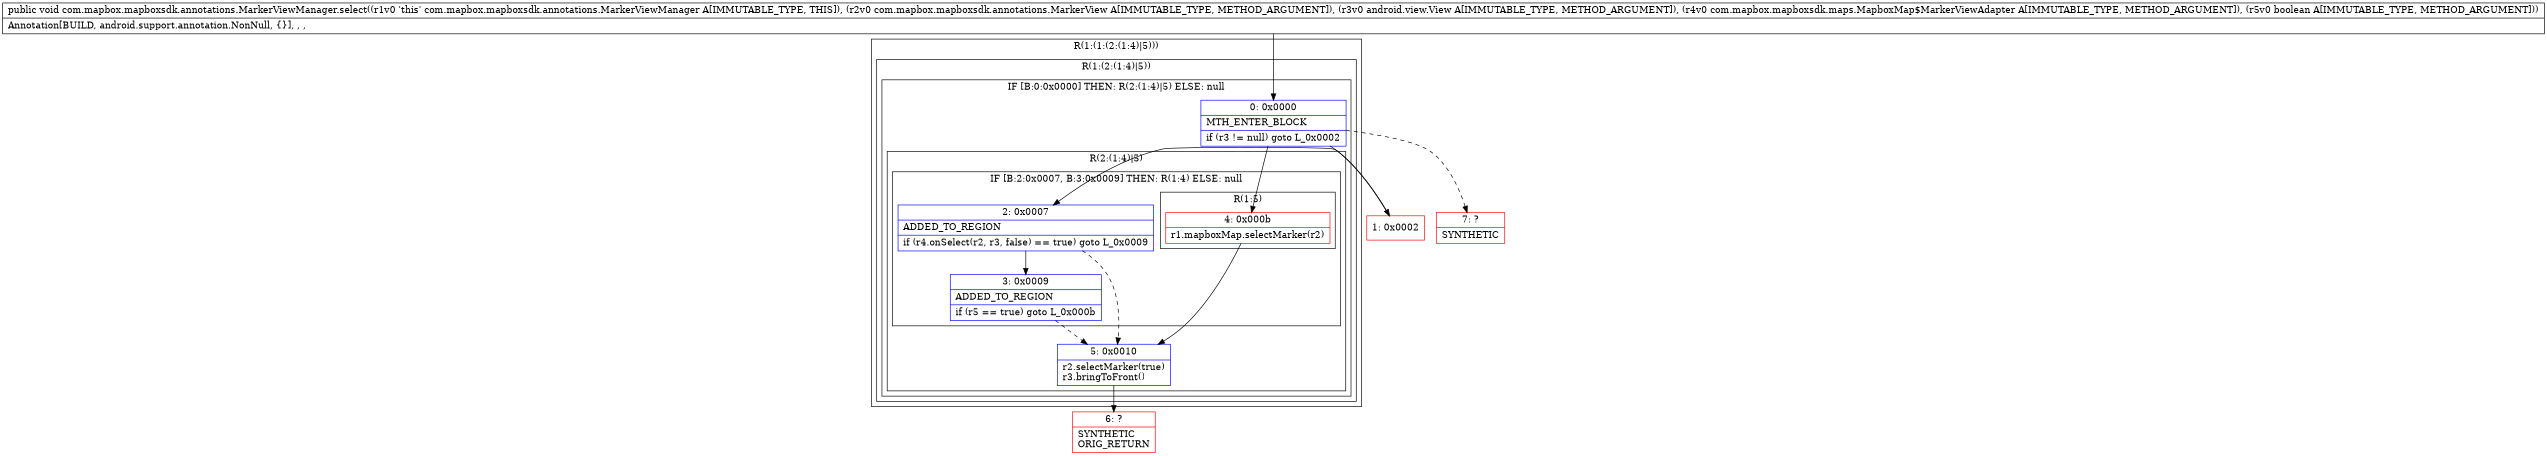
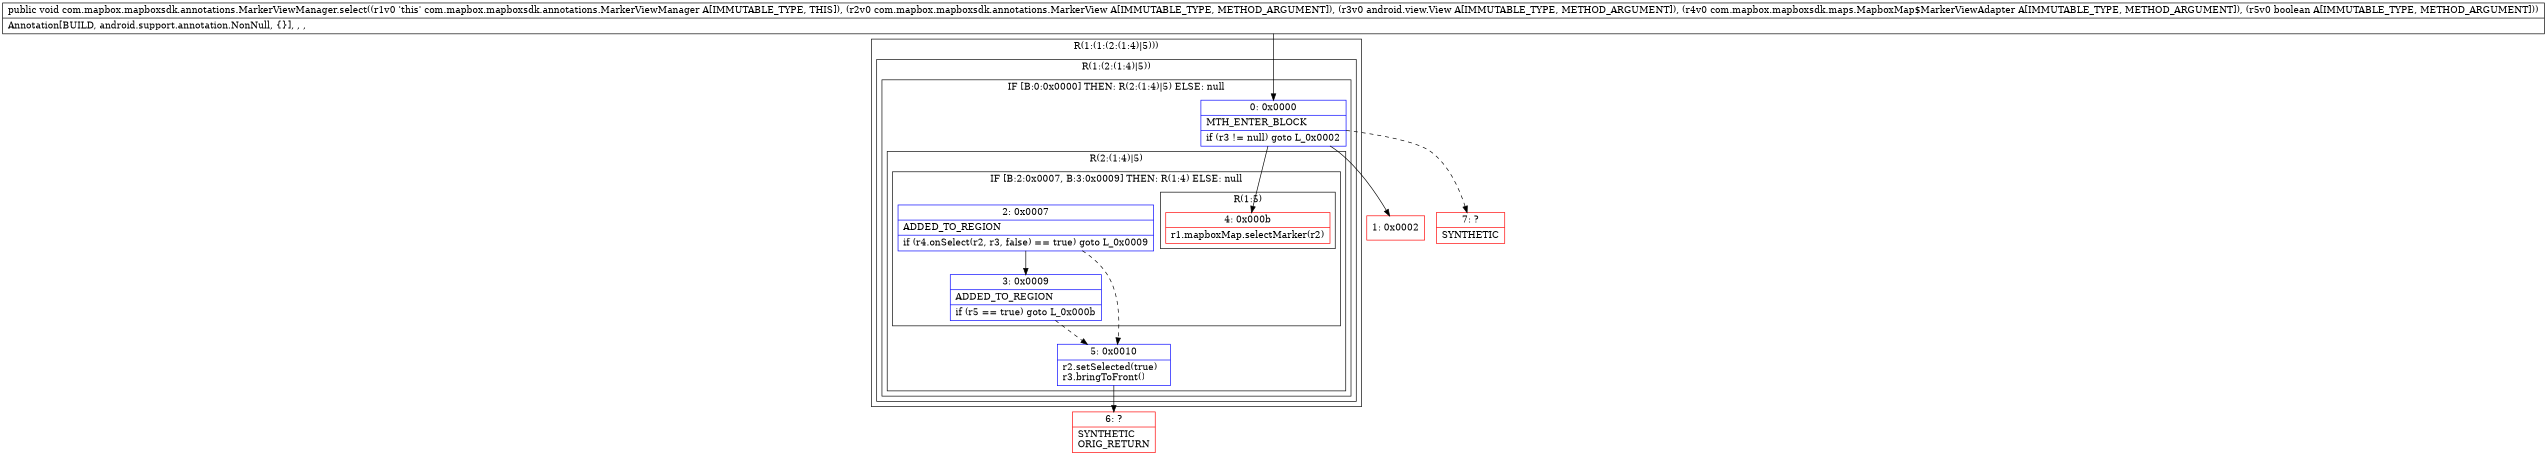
(1233, 147) -> none
(1209, 297) -> none
(1114, 368) -> (1110, 368)
